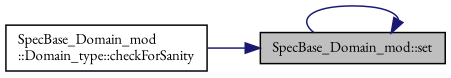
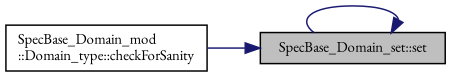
(353, 48) -> (353, 48)
